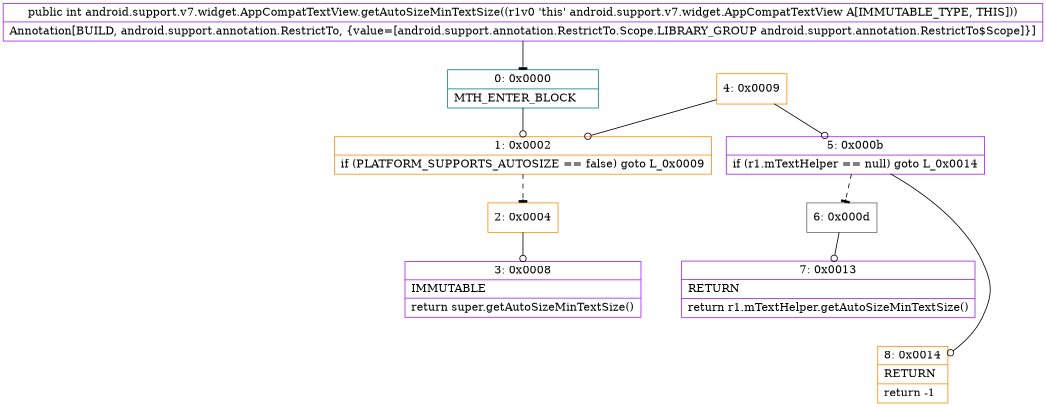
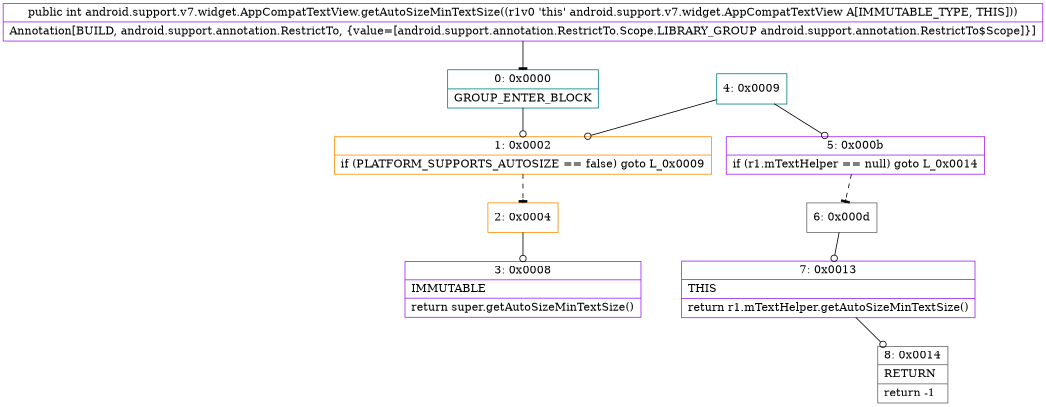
(752, 89) -> (752, 89)
(515, 98) -> (523, 98)
(976, 250) -> (868, 330)
(714, 289) -> (703, 289)
(913, 375) -> (913, 375)
